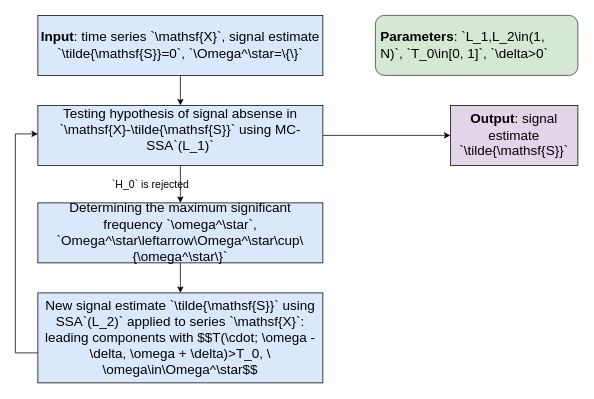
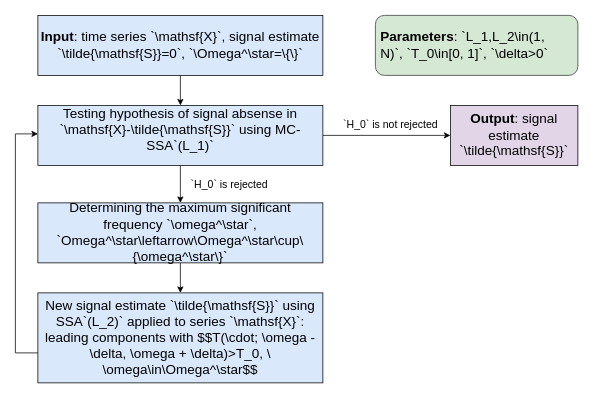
none -> (390, 124)
(150, 184) -> (229, 184)
